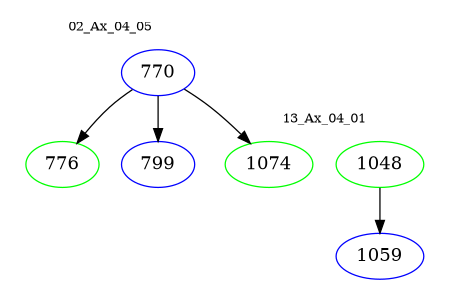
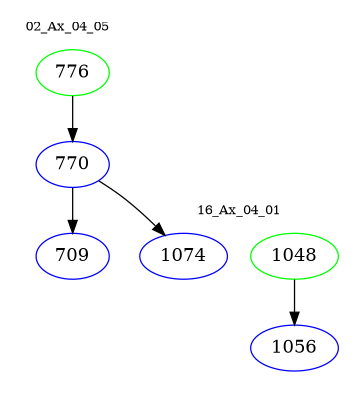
(107, 110) -> (73, 112)
(324, 119) -> (239, 211)
(158, 164) -> (73, 256)
(269, 164) -> (184, 256)
(380, 256) -> (295, 348)
